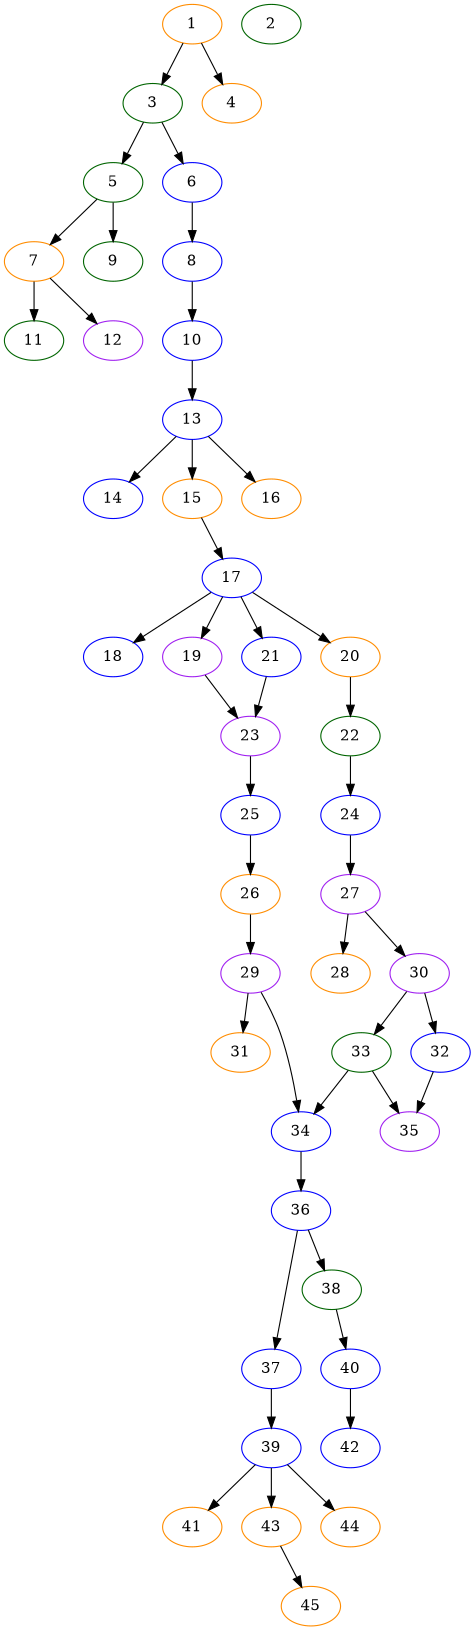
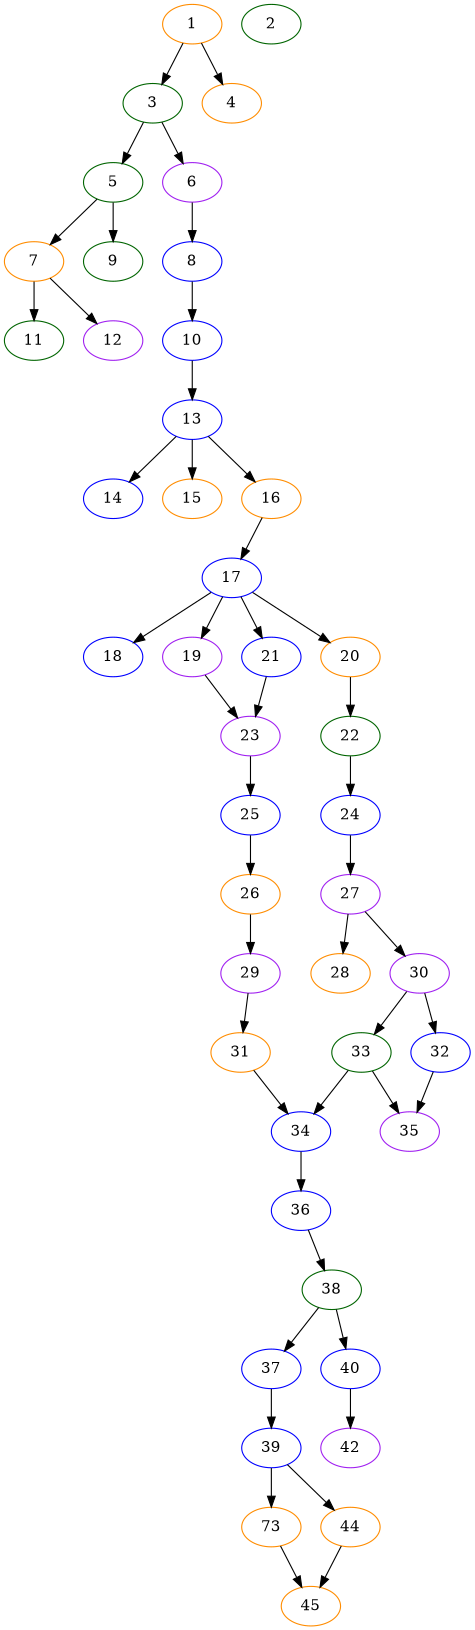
(192, 182) -> (192, 182)
(209, 533) -> (254, 533)
(284, 1045) -> (267, 1088)
(287, 1284) -> (305, 1325)
(350, 1448) -> (350, 1448)
(192, 1527) -> none
(271, 1527) -> (271, 1527)
none -> (333, 1562)
